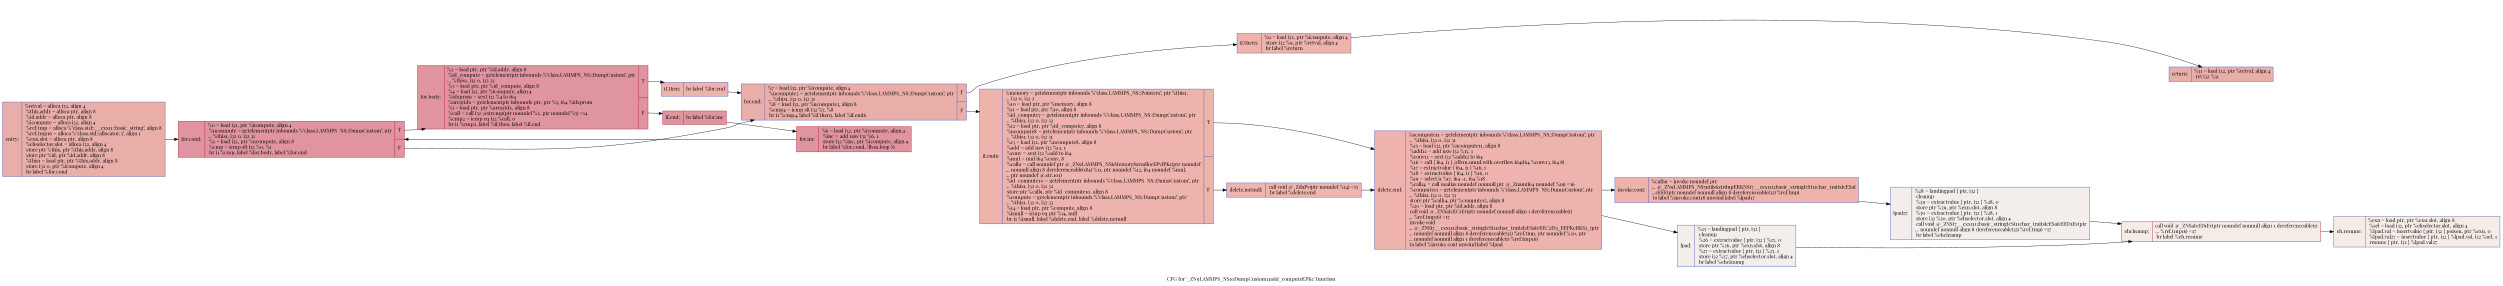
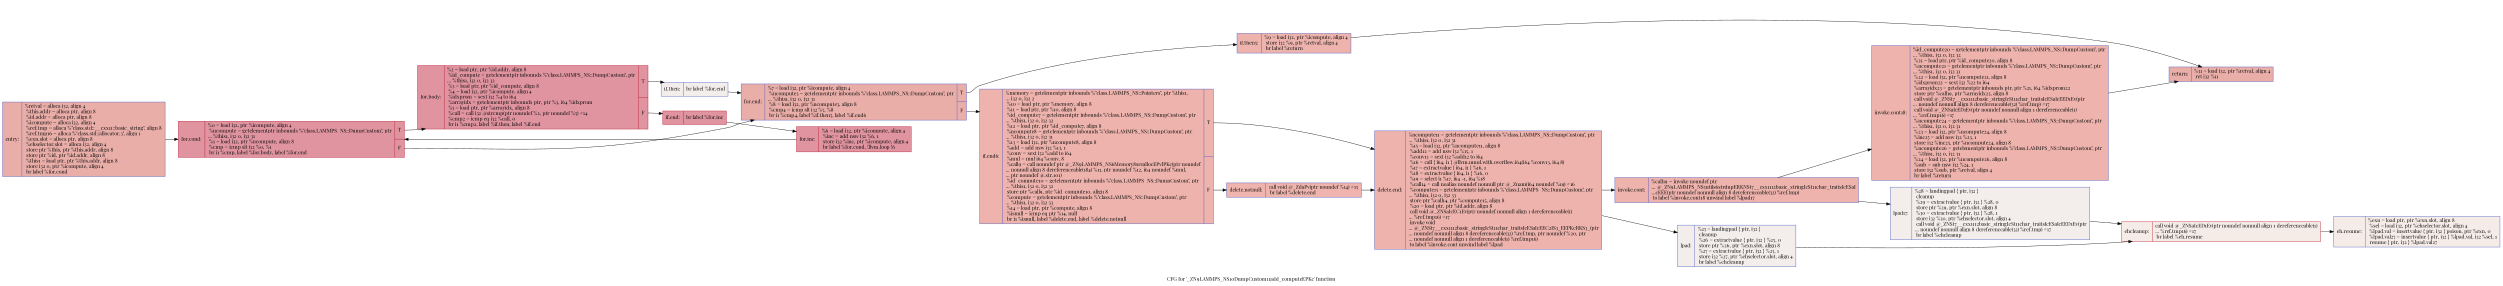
(2206, 77) -> (2206, 77)
(695, 89) -> (695, 89)
none -> (1990, 113)
